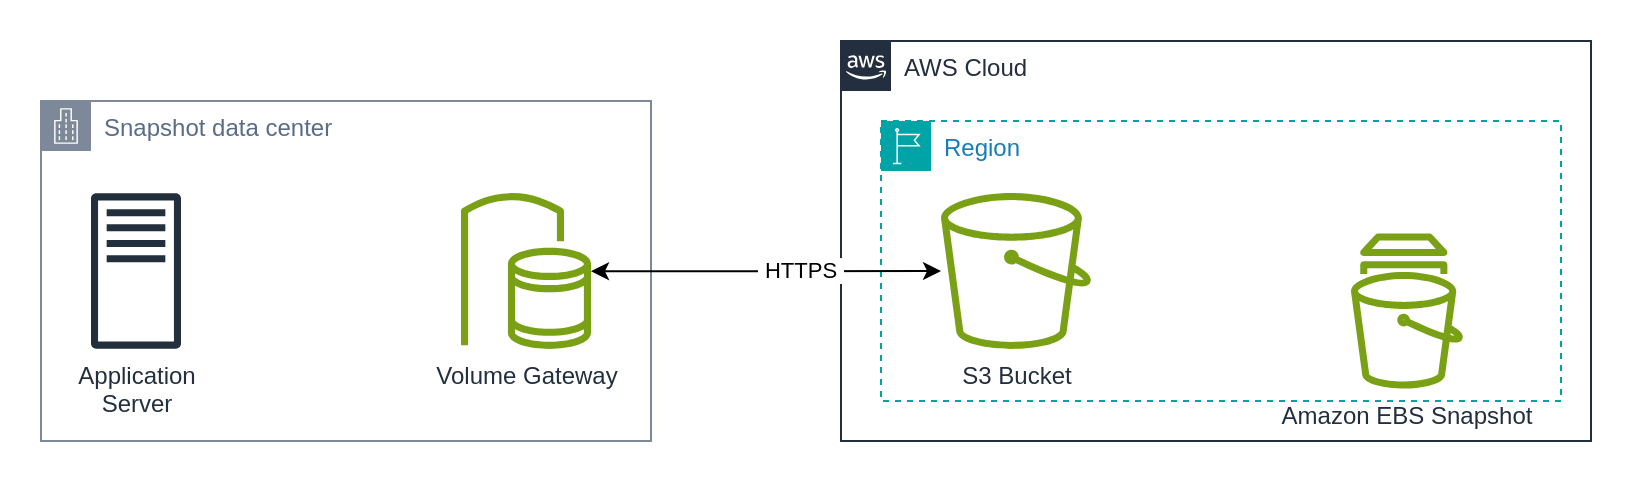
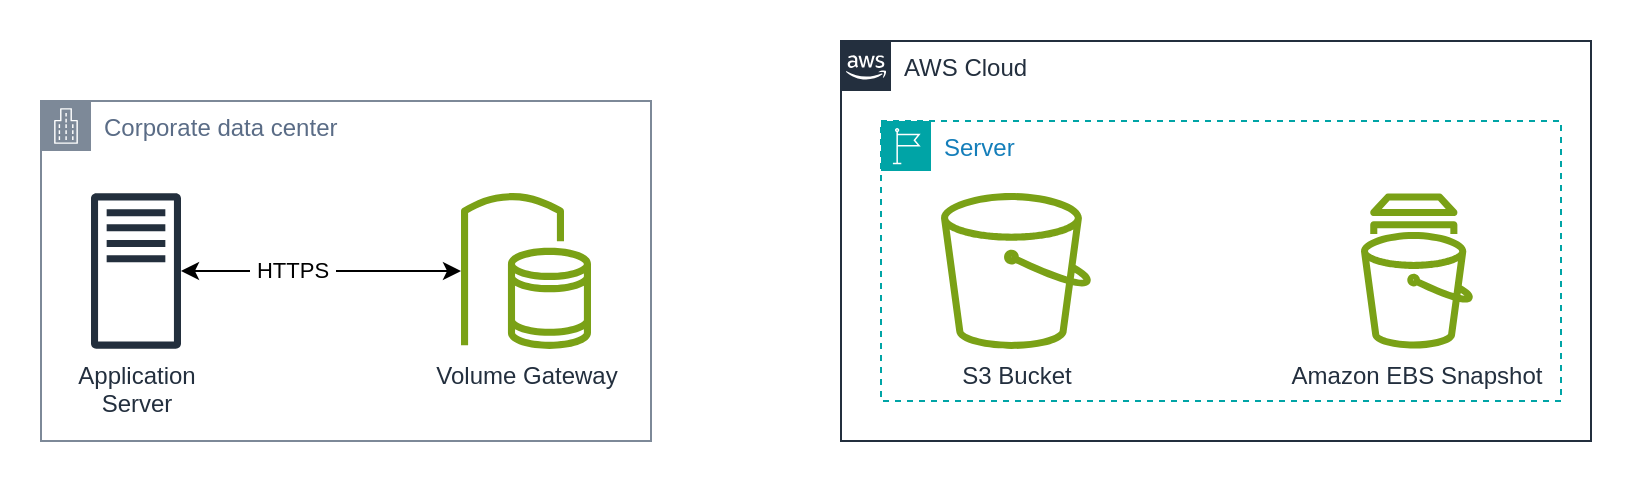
(233, 129) -> (240, 129)
(982, 149) -> (985, 149)
(696, 271) -> (369, 271)
(1407, 311) -> (1417, 271)
